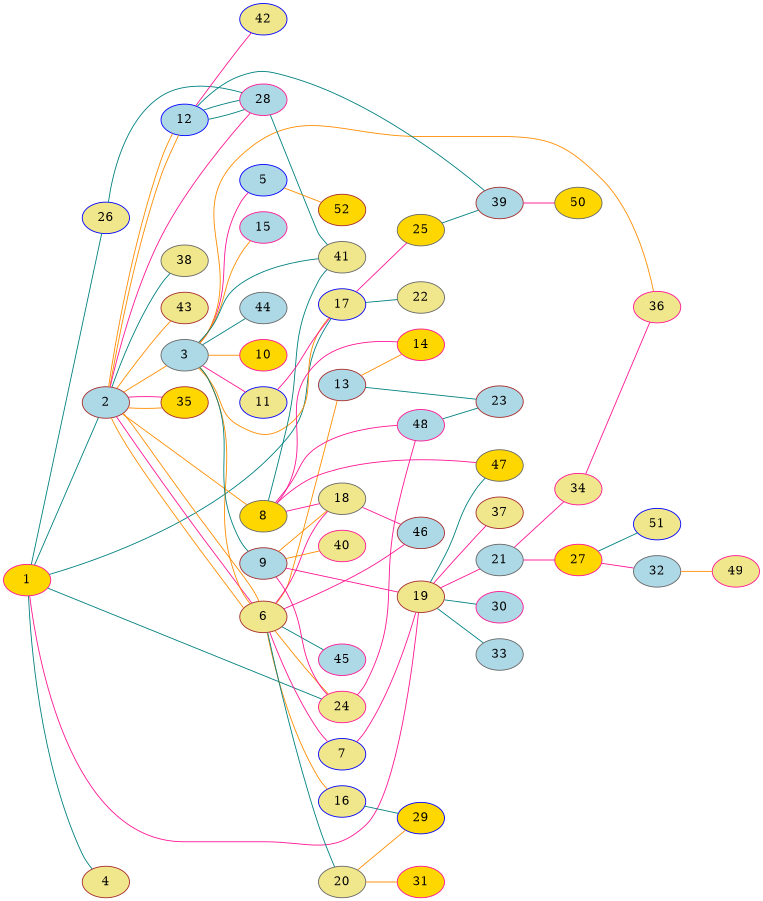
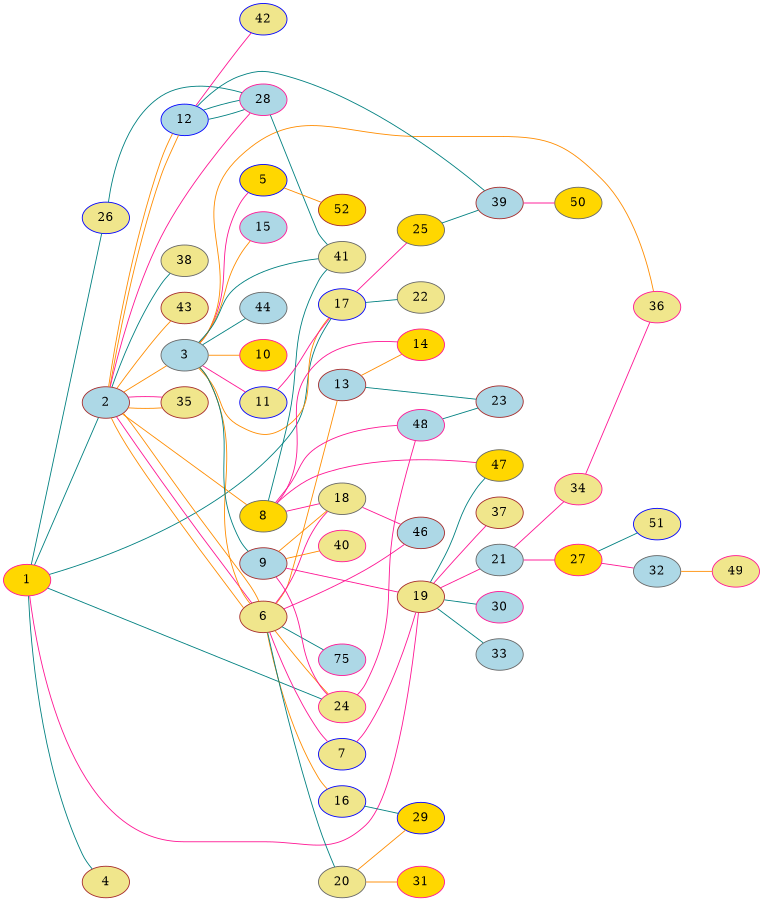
(263, 180) -> (263, 180)
(185, 402) -> (185, 402)
(342, 660) -> (342, 660)
